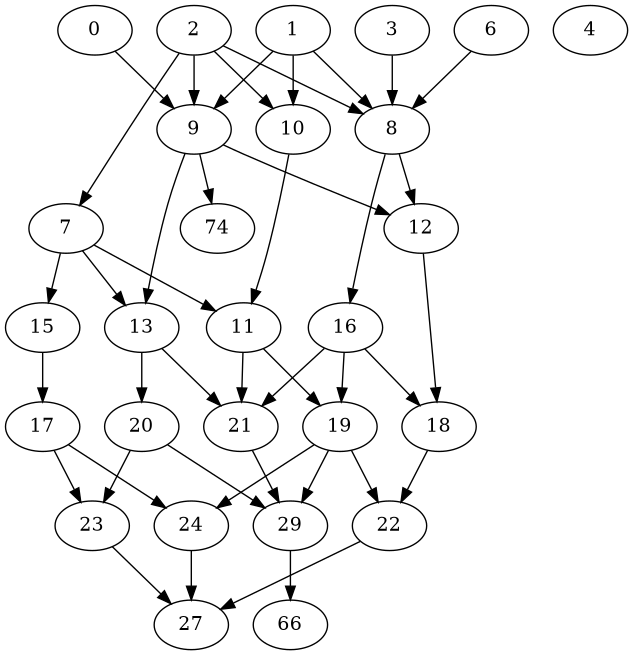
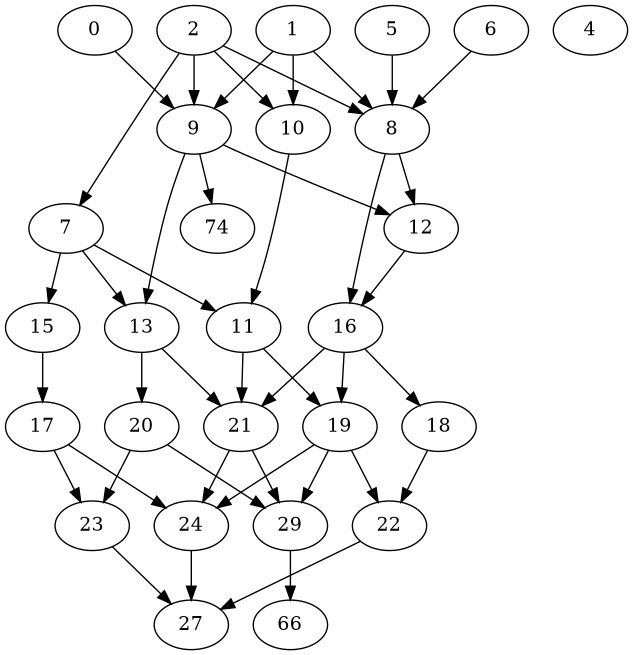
(392, 30) -> (392, 30)
(429, 321) -> (388, 273)
none -> (220, 468)
